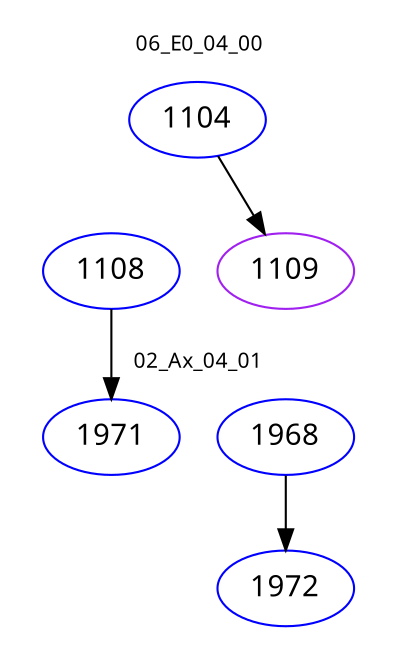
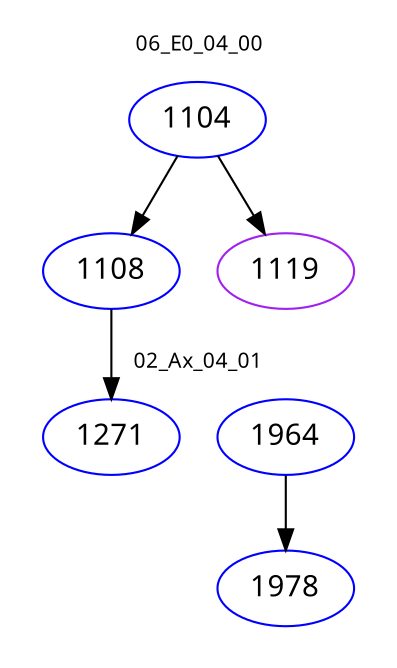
none -> (160, 186)
(286, 271) -> (286, 271)
(111, 437) -> (111, 437)
(286, 437) -> (286, 437)
(286, 588) -> (286, 588)
